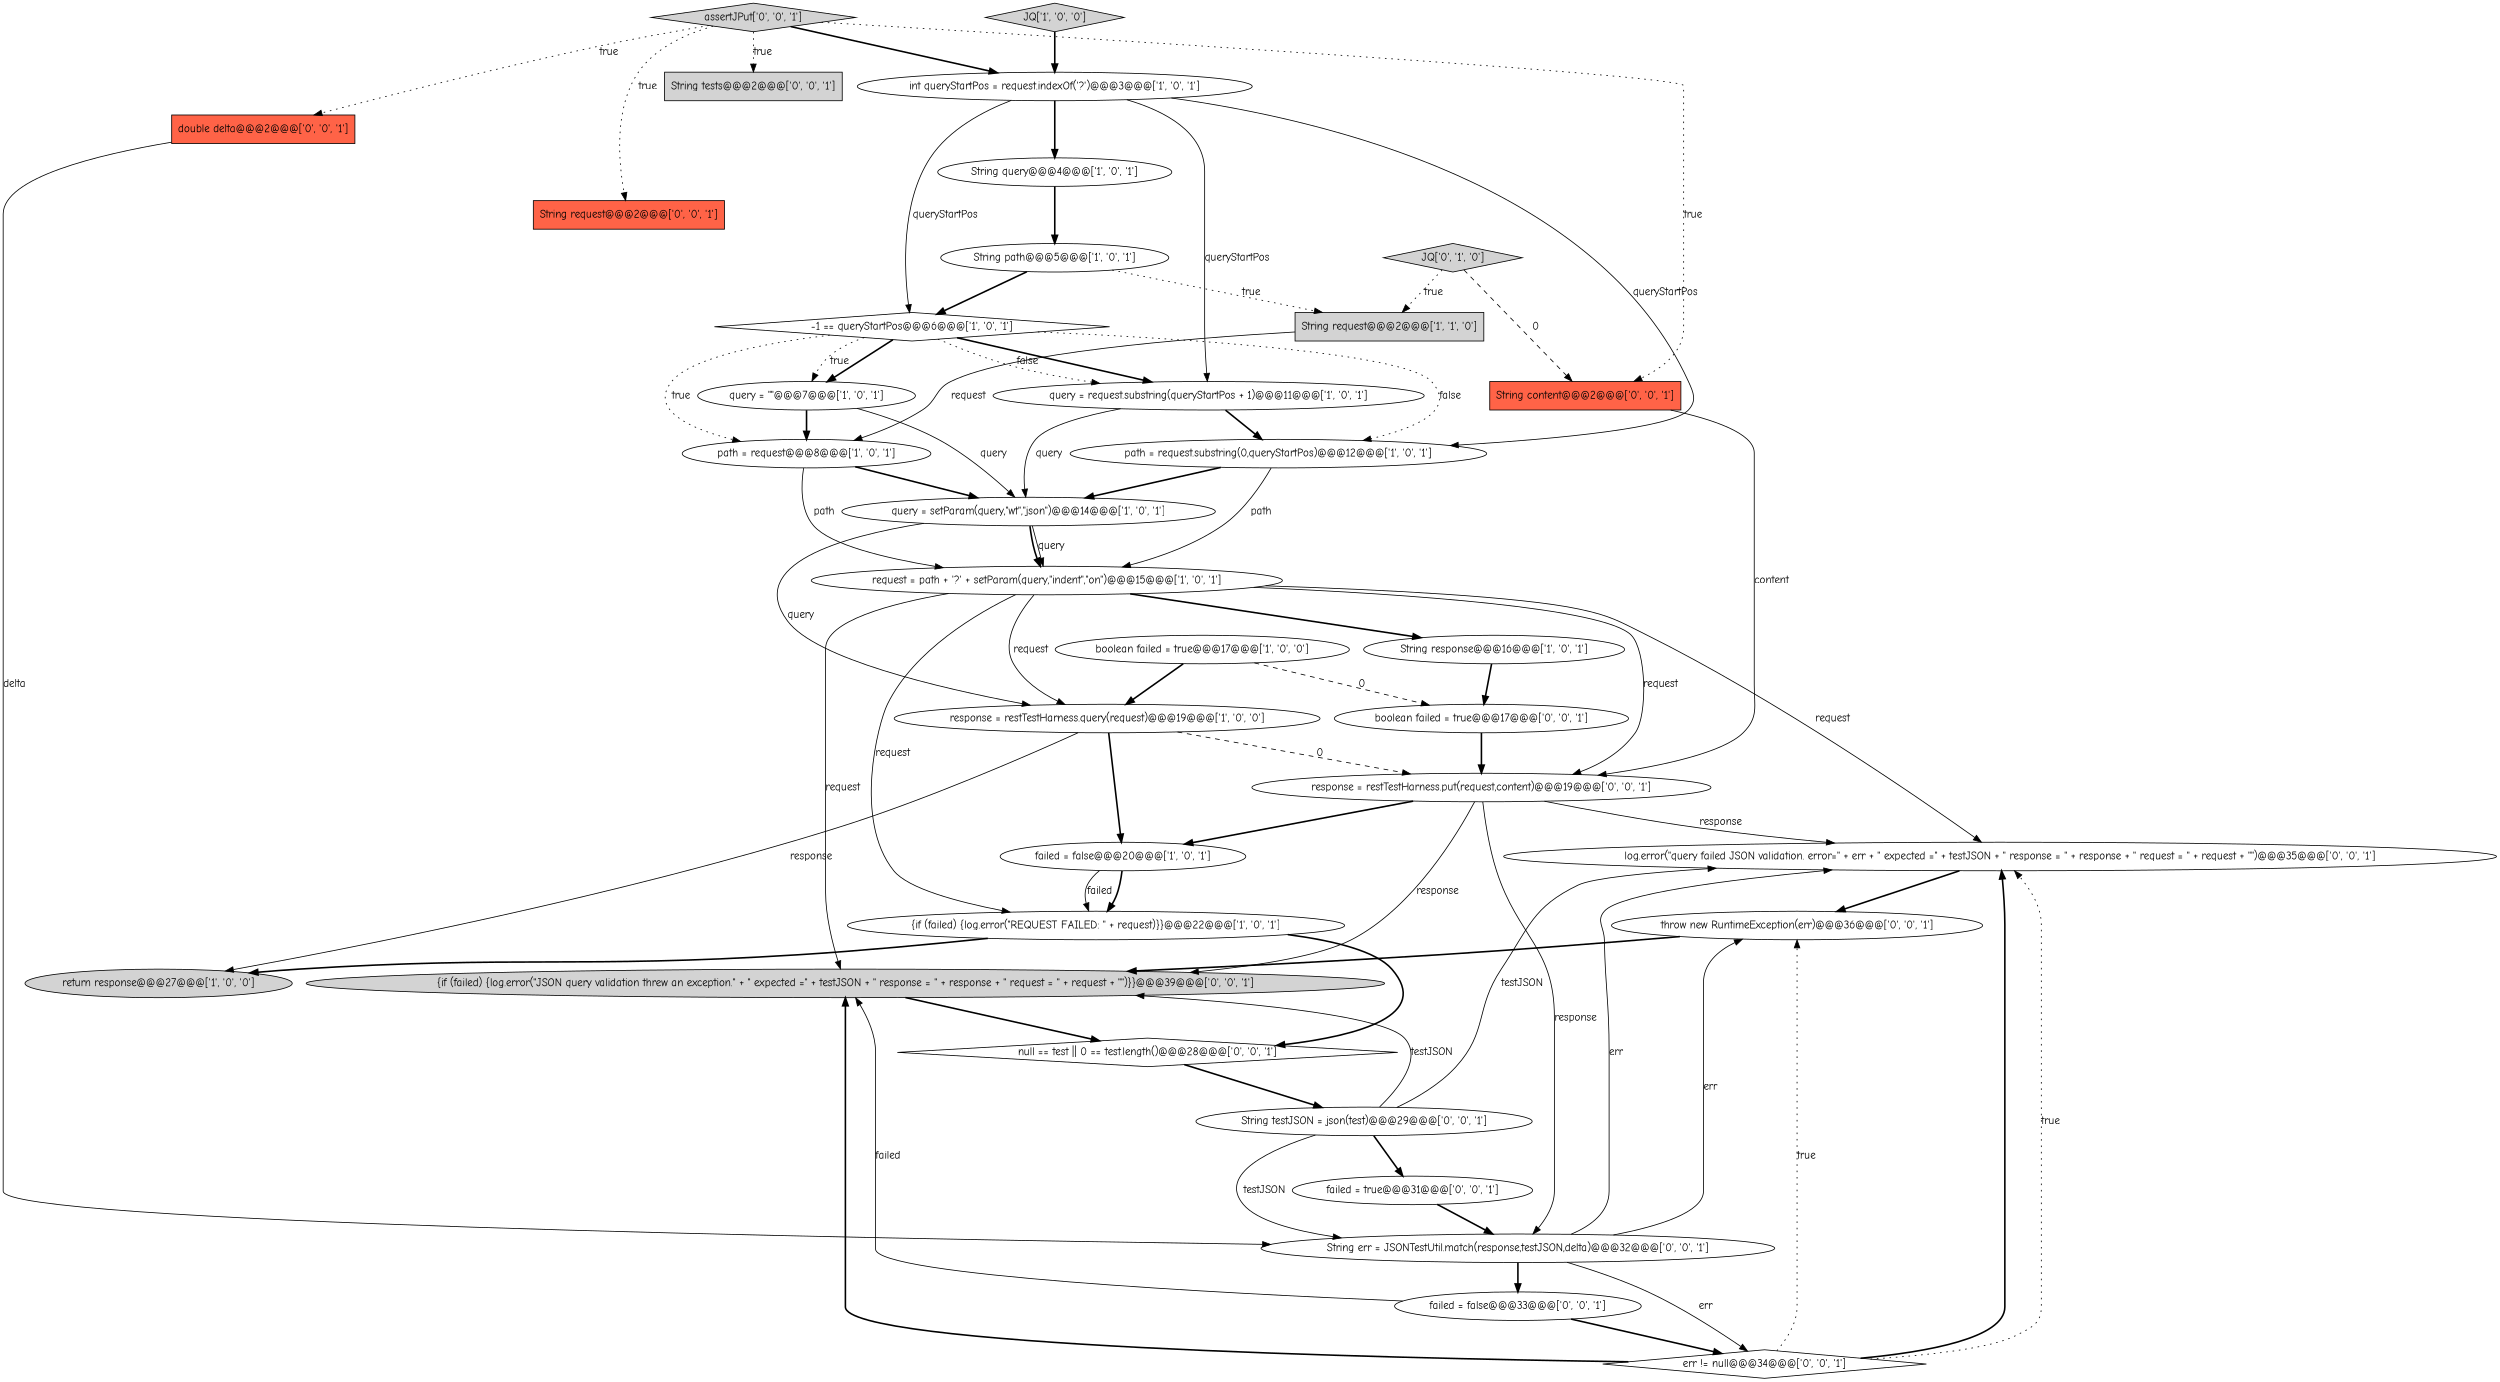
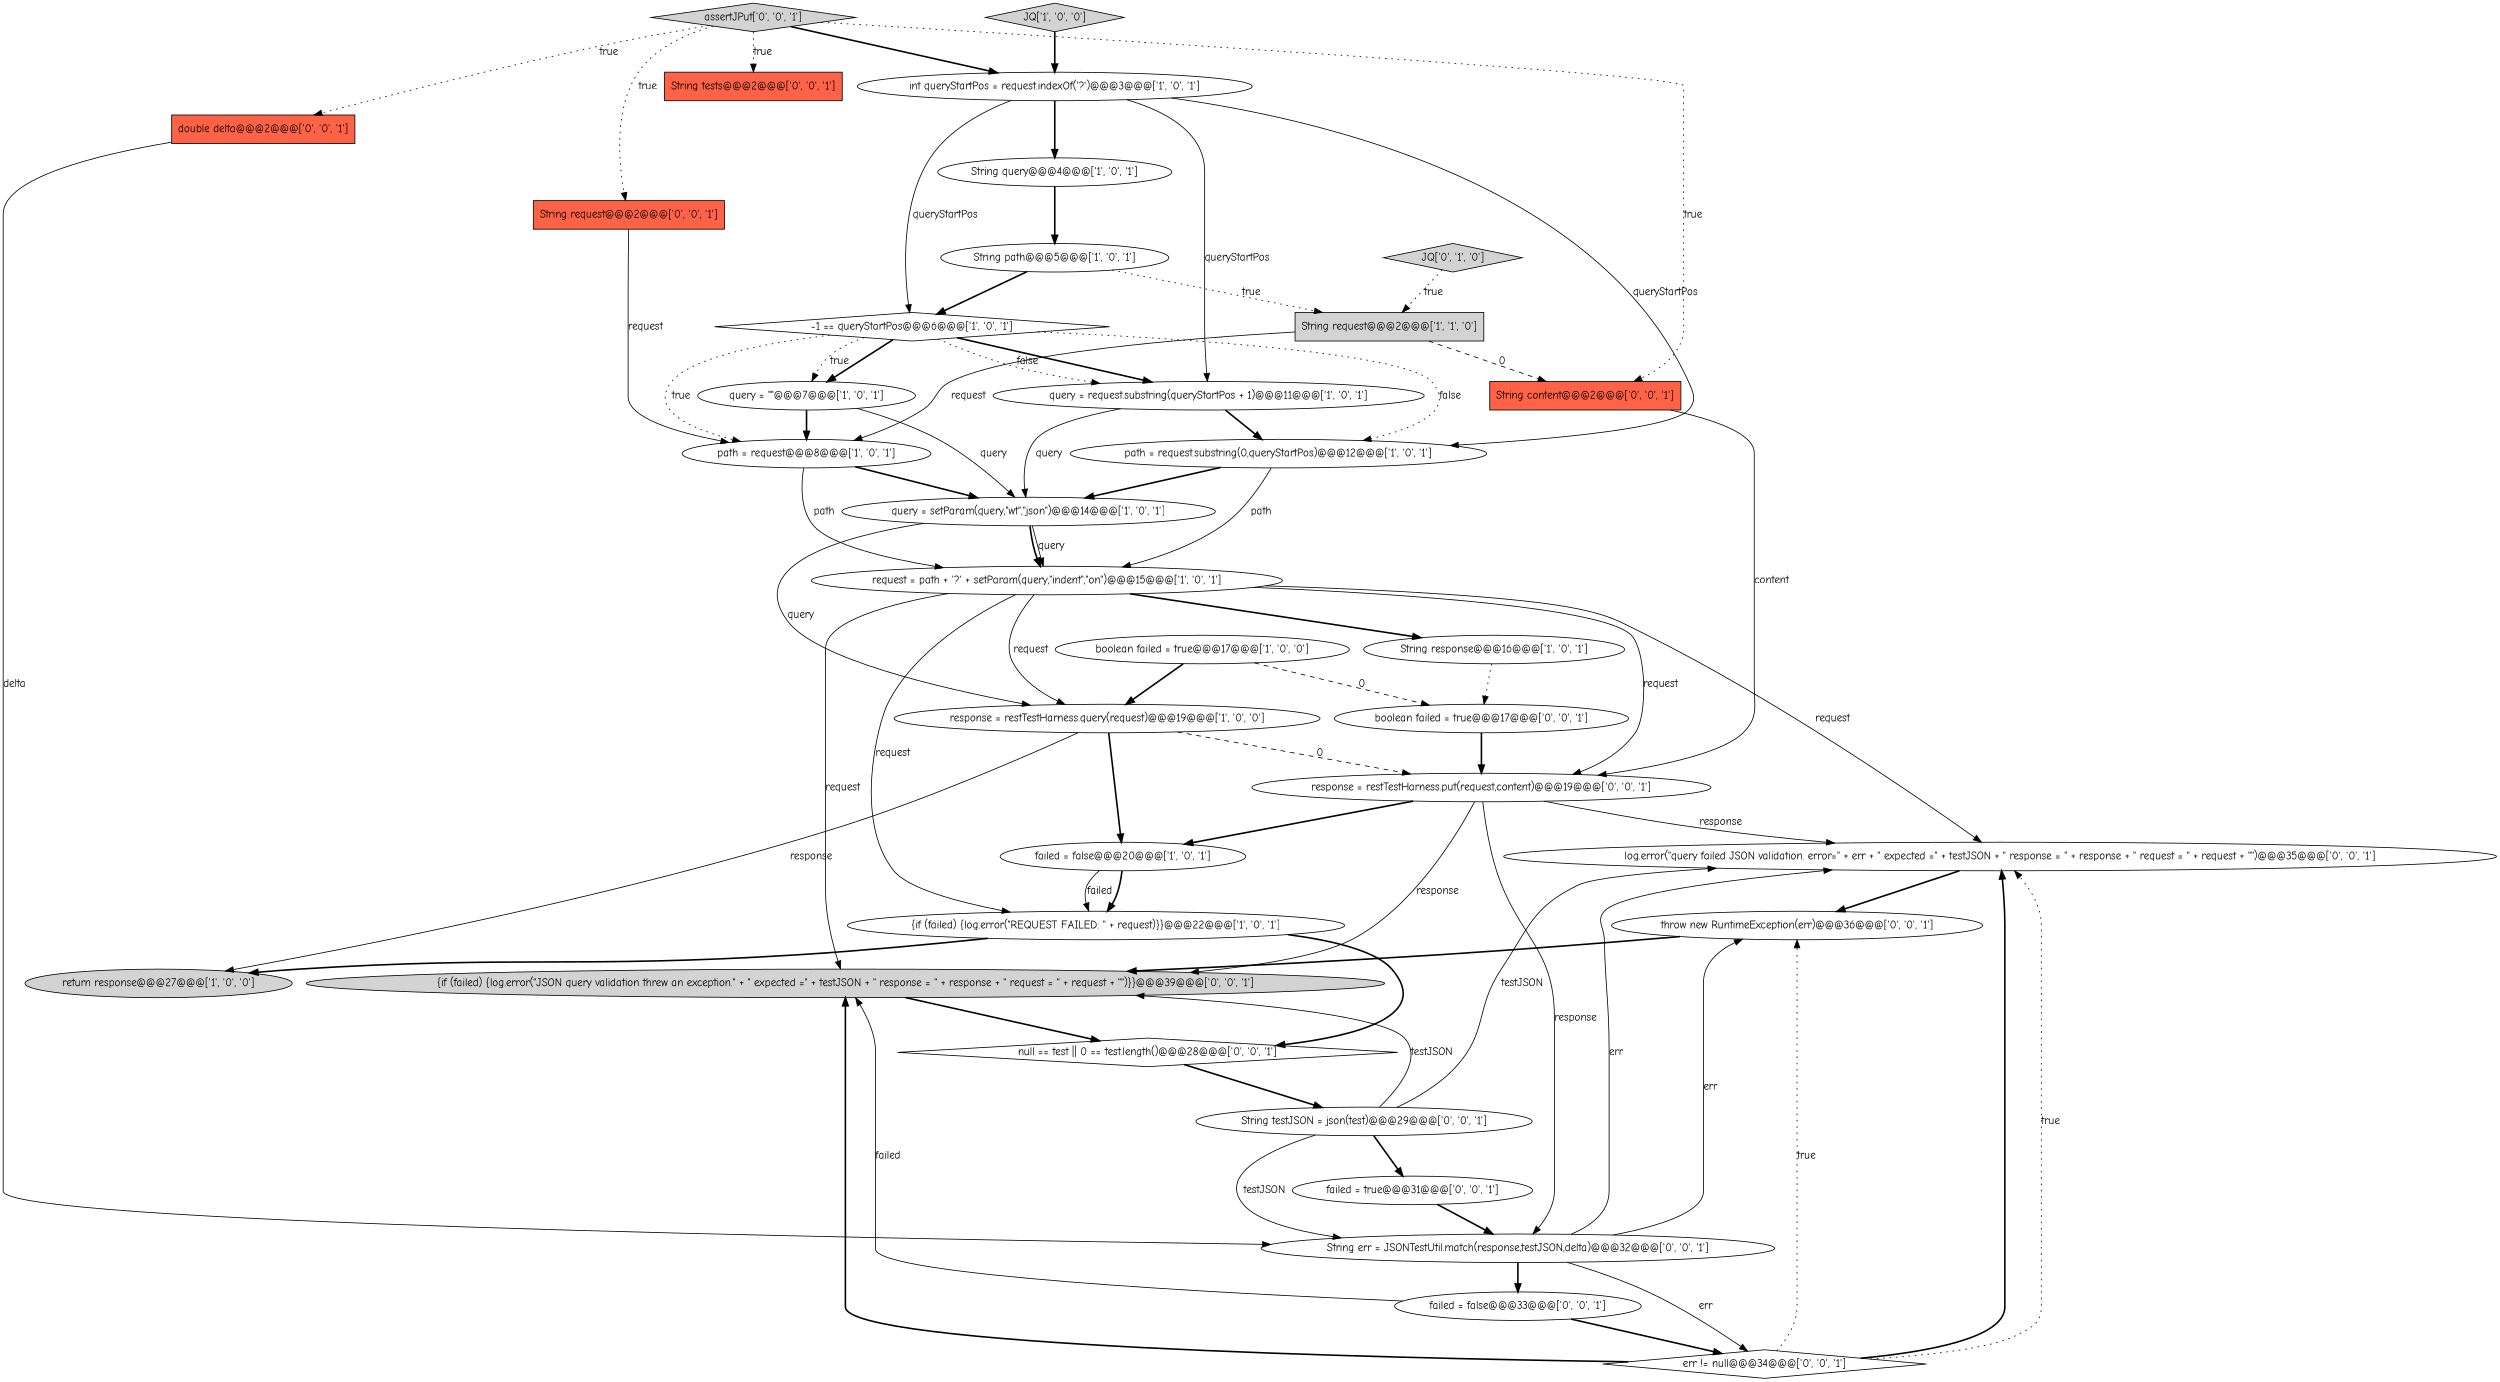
(753, 86) -> (753, 86)
(1515, 323) -> (1484, 360)
none -> (628, 367)
(1489, 680) -> (1489, 680)
